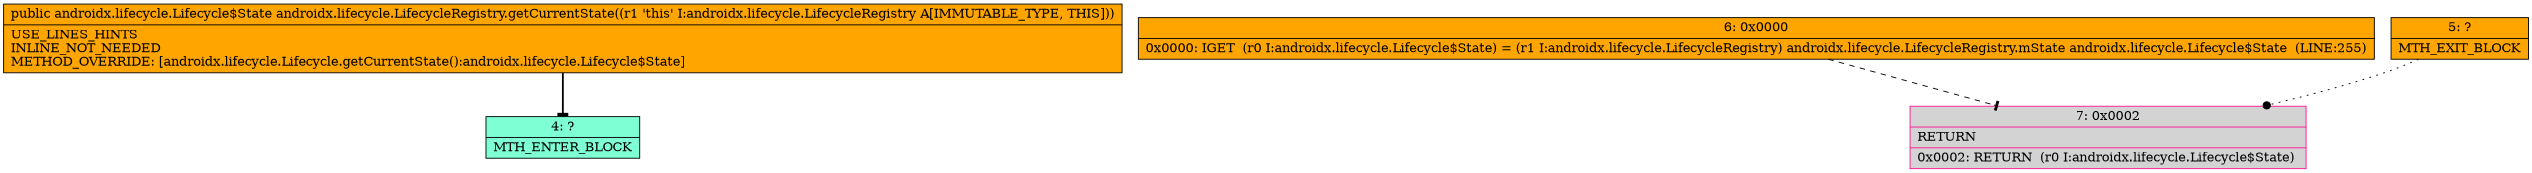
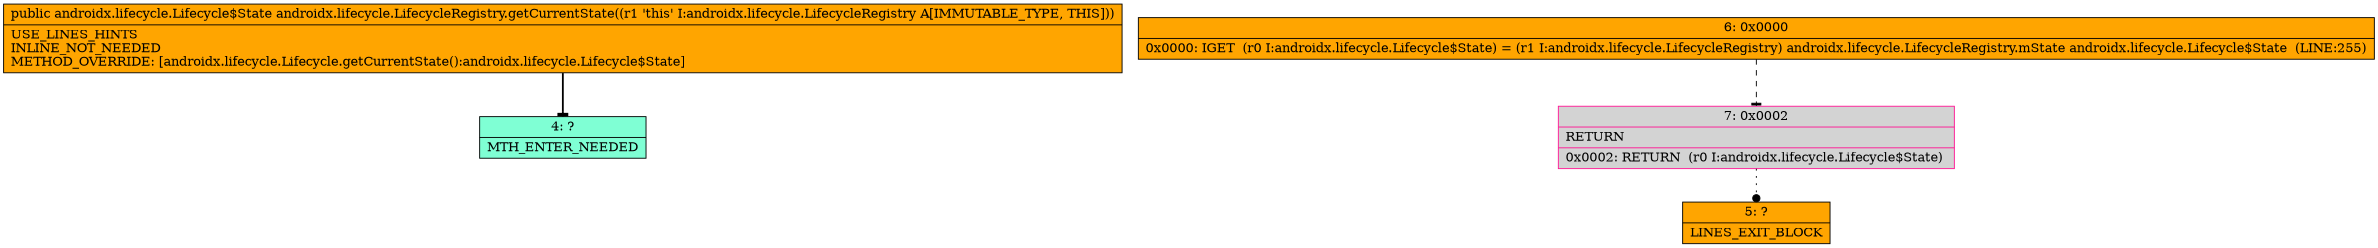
(2460, 48) -> (1756, 233)
(2345, 85) -> (1756, 182)
(563, 147) -> (563, 147)
